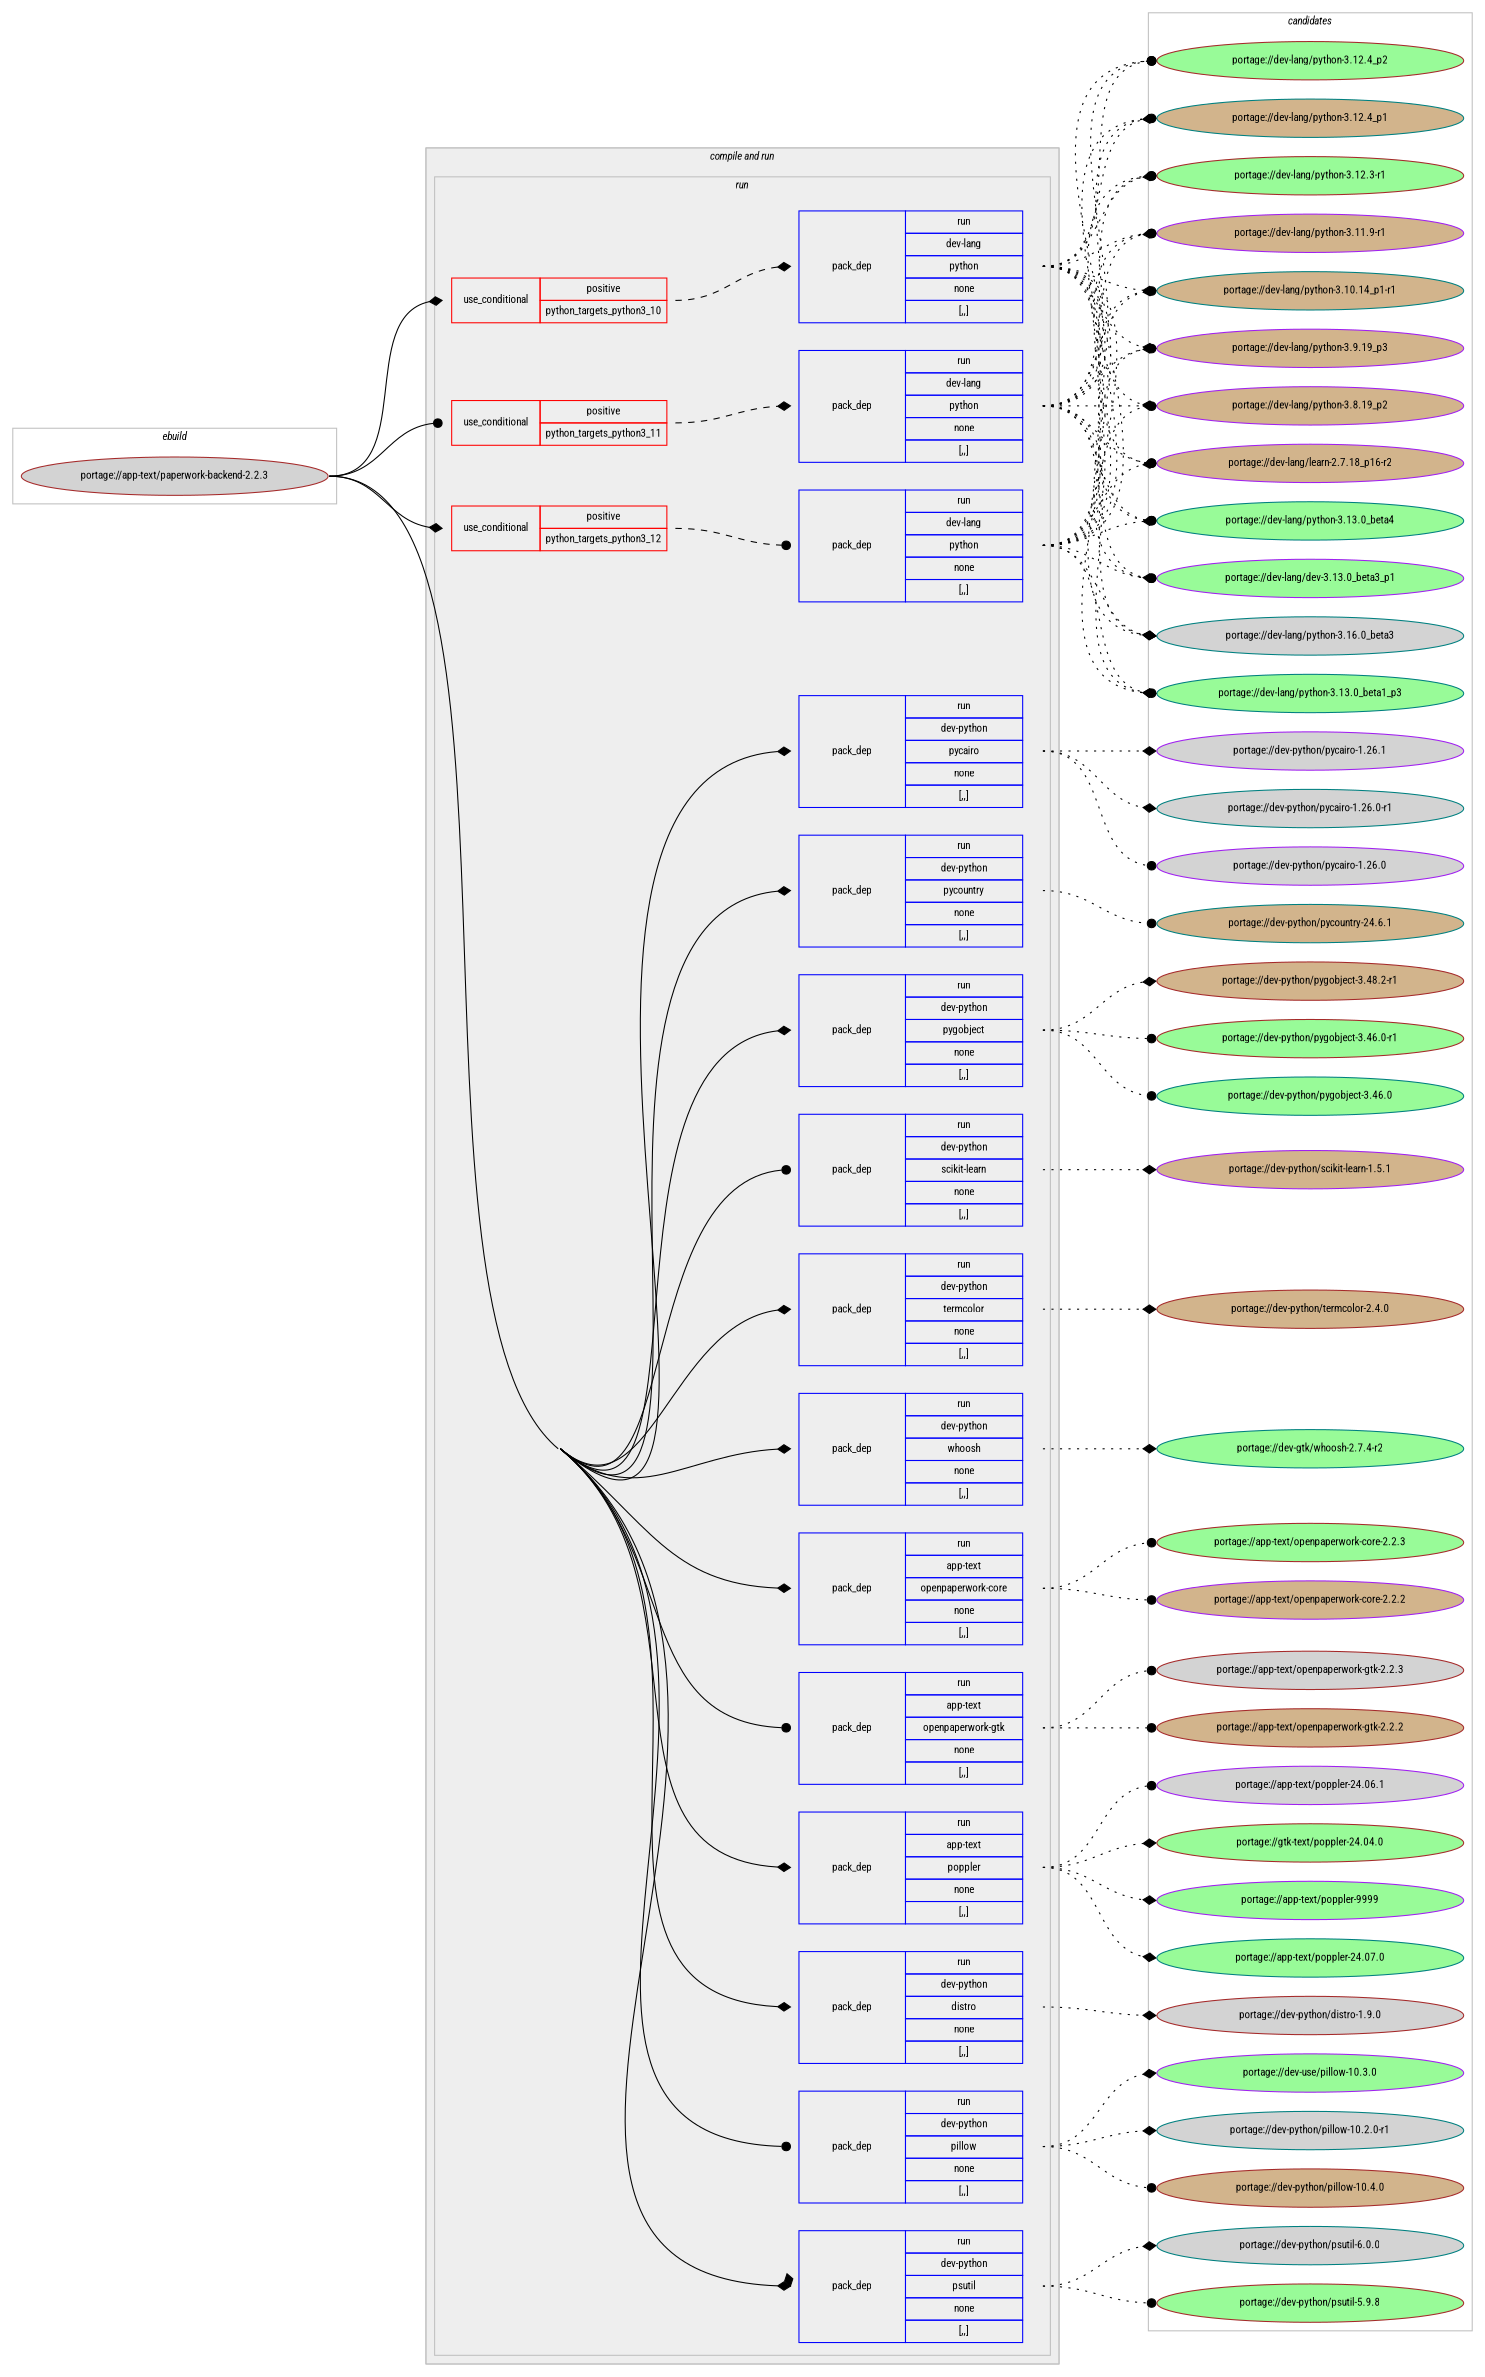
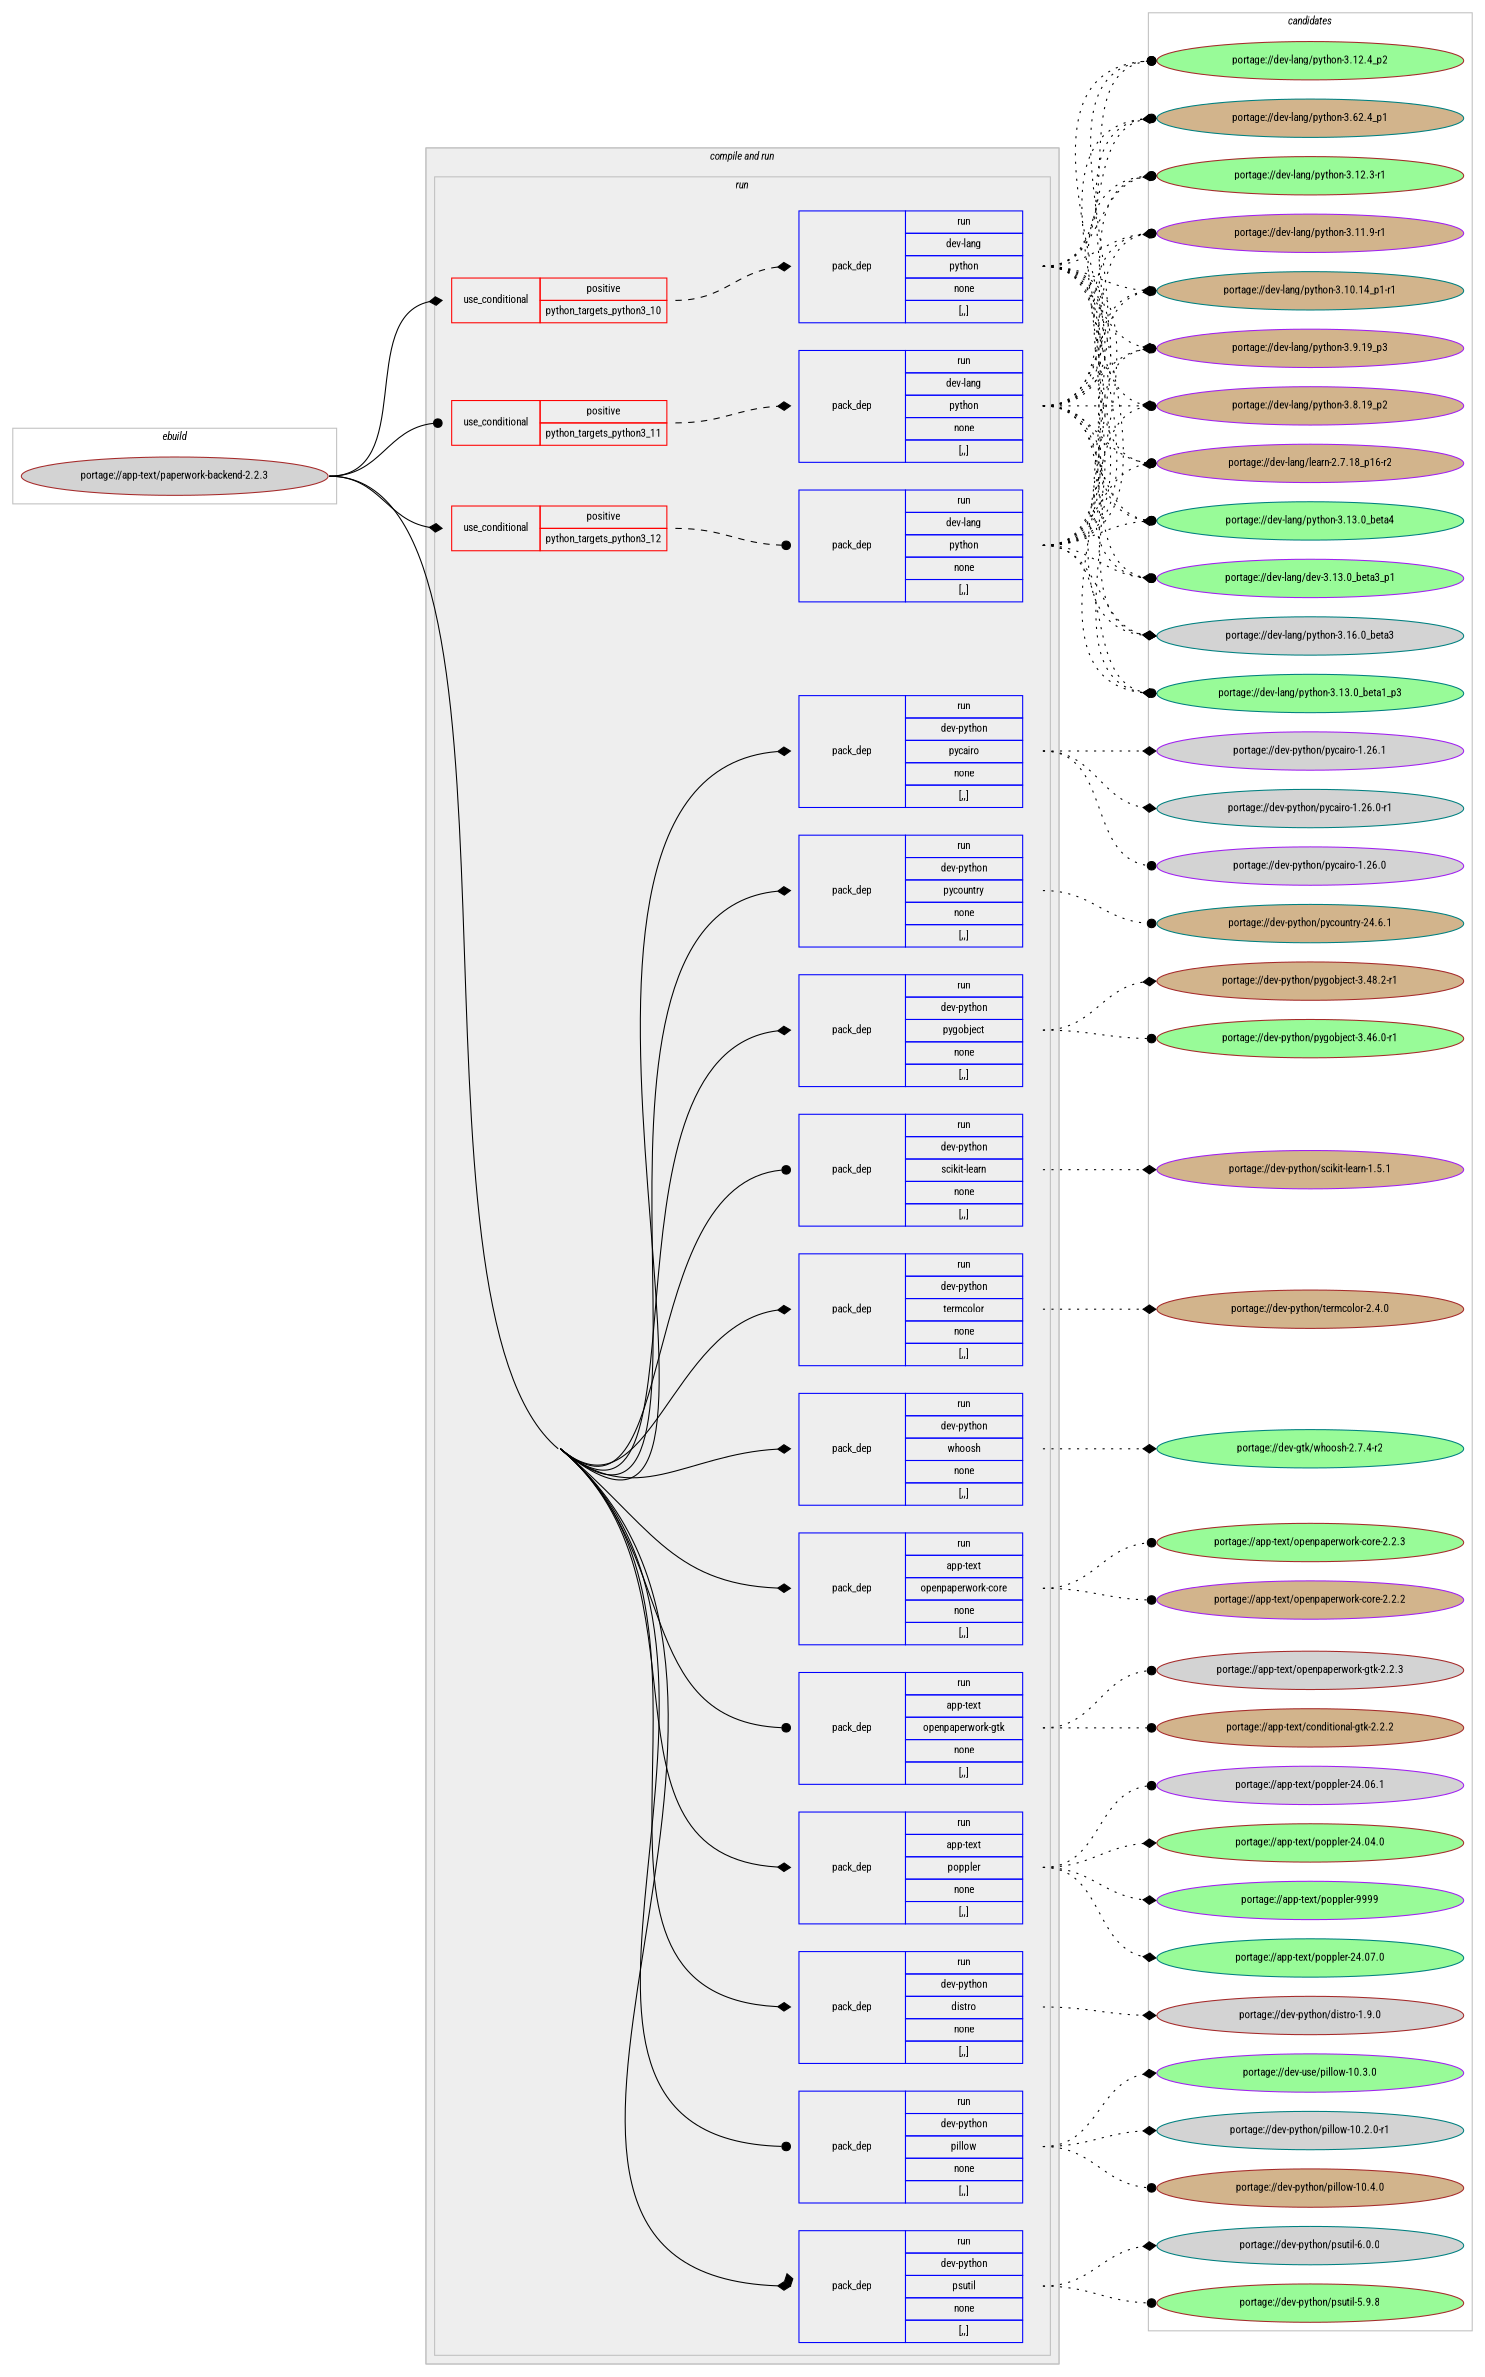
(1310, 118) -> (1310, 118)
(1310, 1096) -> none
(1310, 1728) -> (1310, 1728)
(1310, 1843) -> (1310, 1843)
